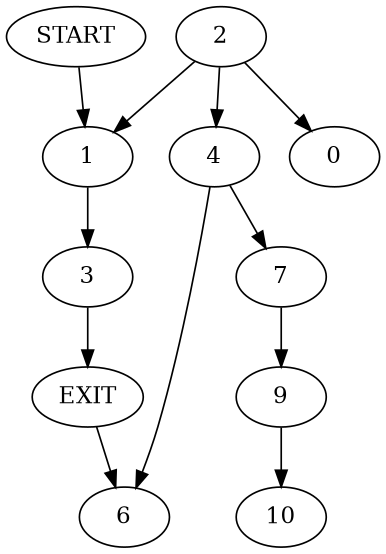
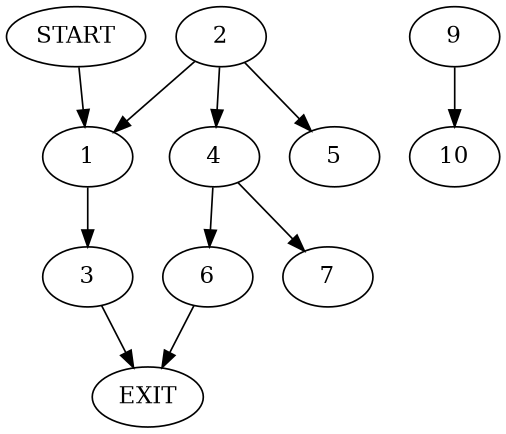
(335, 157) -> (335, 157)
(281, 329) -> none
(104, 449) -> (182, 329)
